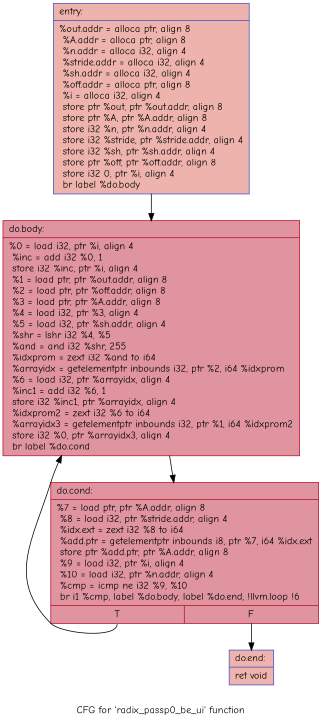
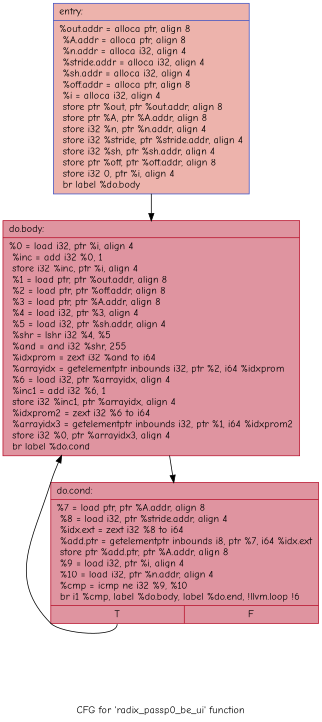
(251, 668) -> none
